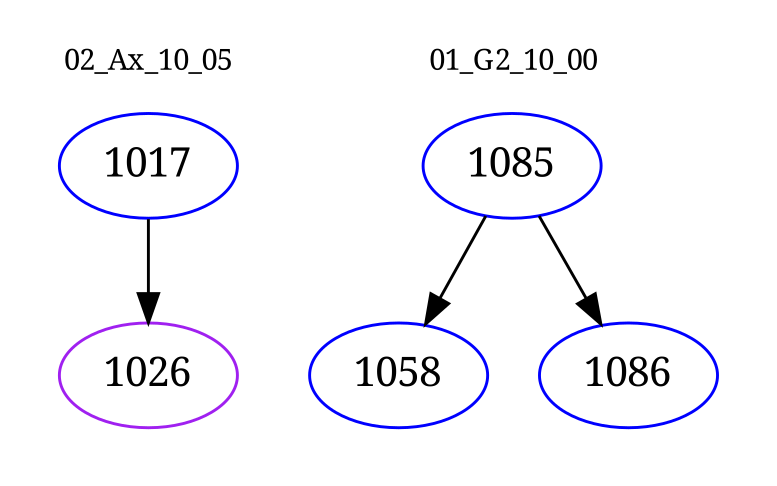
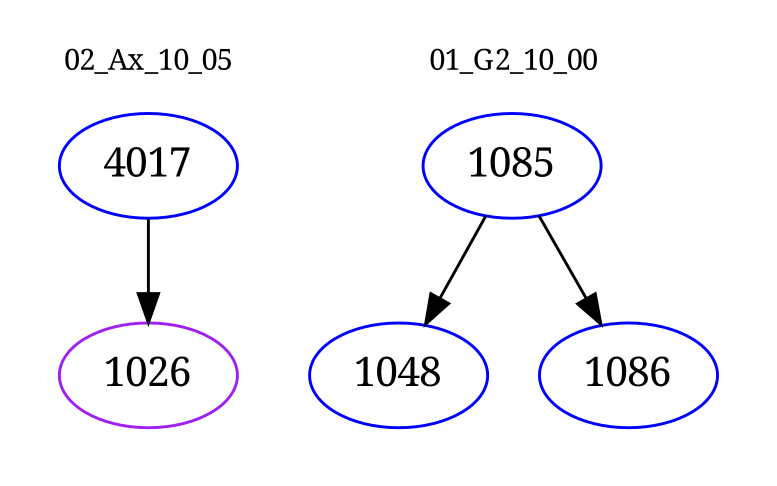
(148, 166) -> (148, 166)
(399, 375) -> (399, 375)
